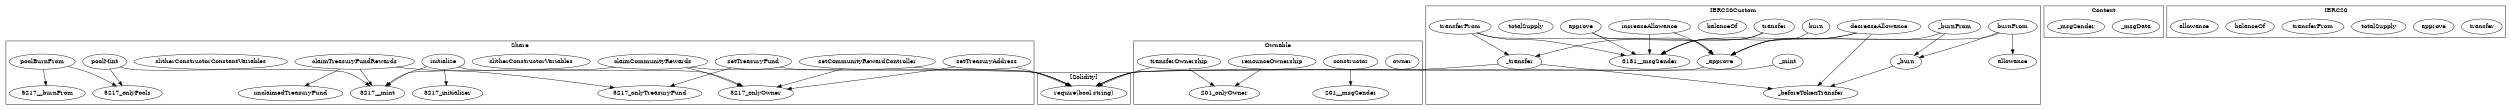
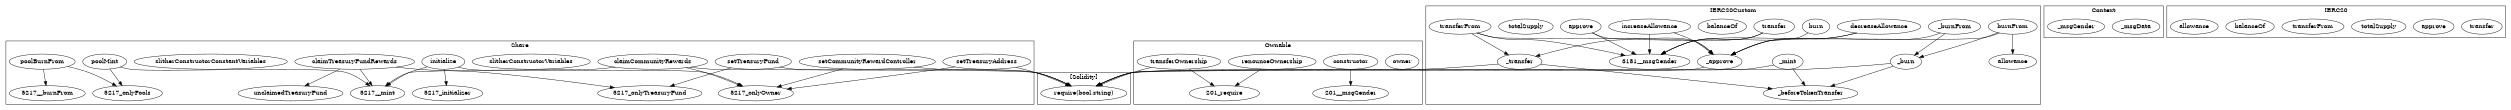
(1846, 58) -> (1798, 76)
none -> (1495, 70)
(1224, 93) -> (1224, 93)
